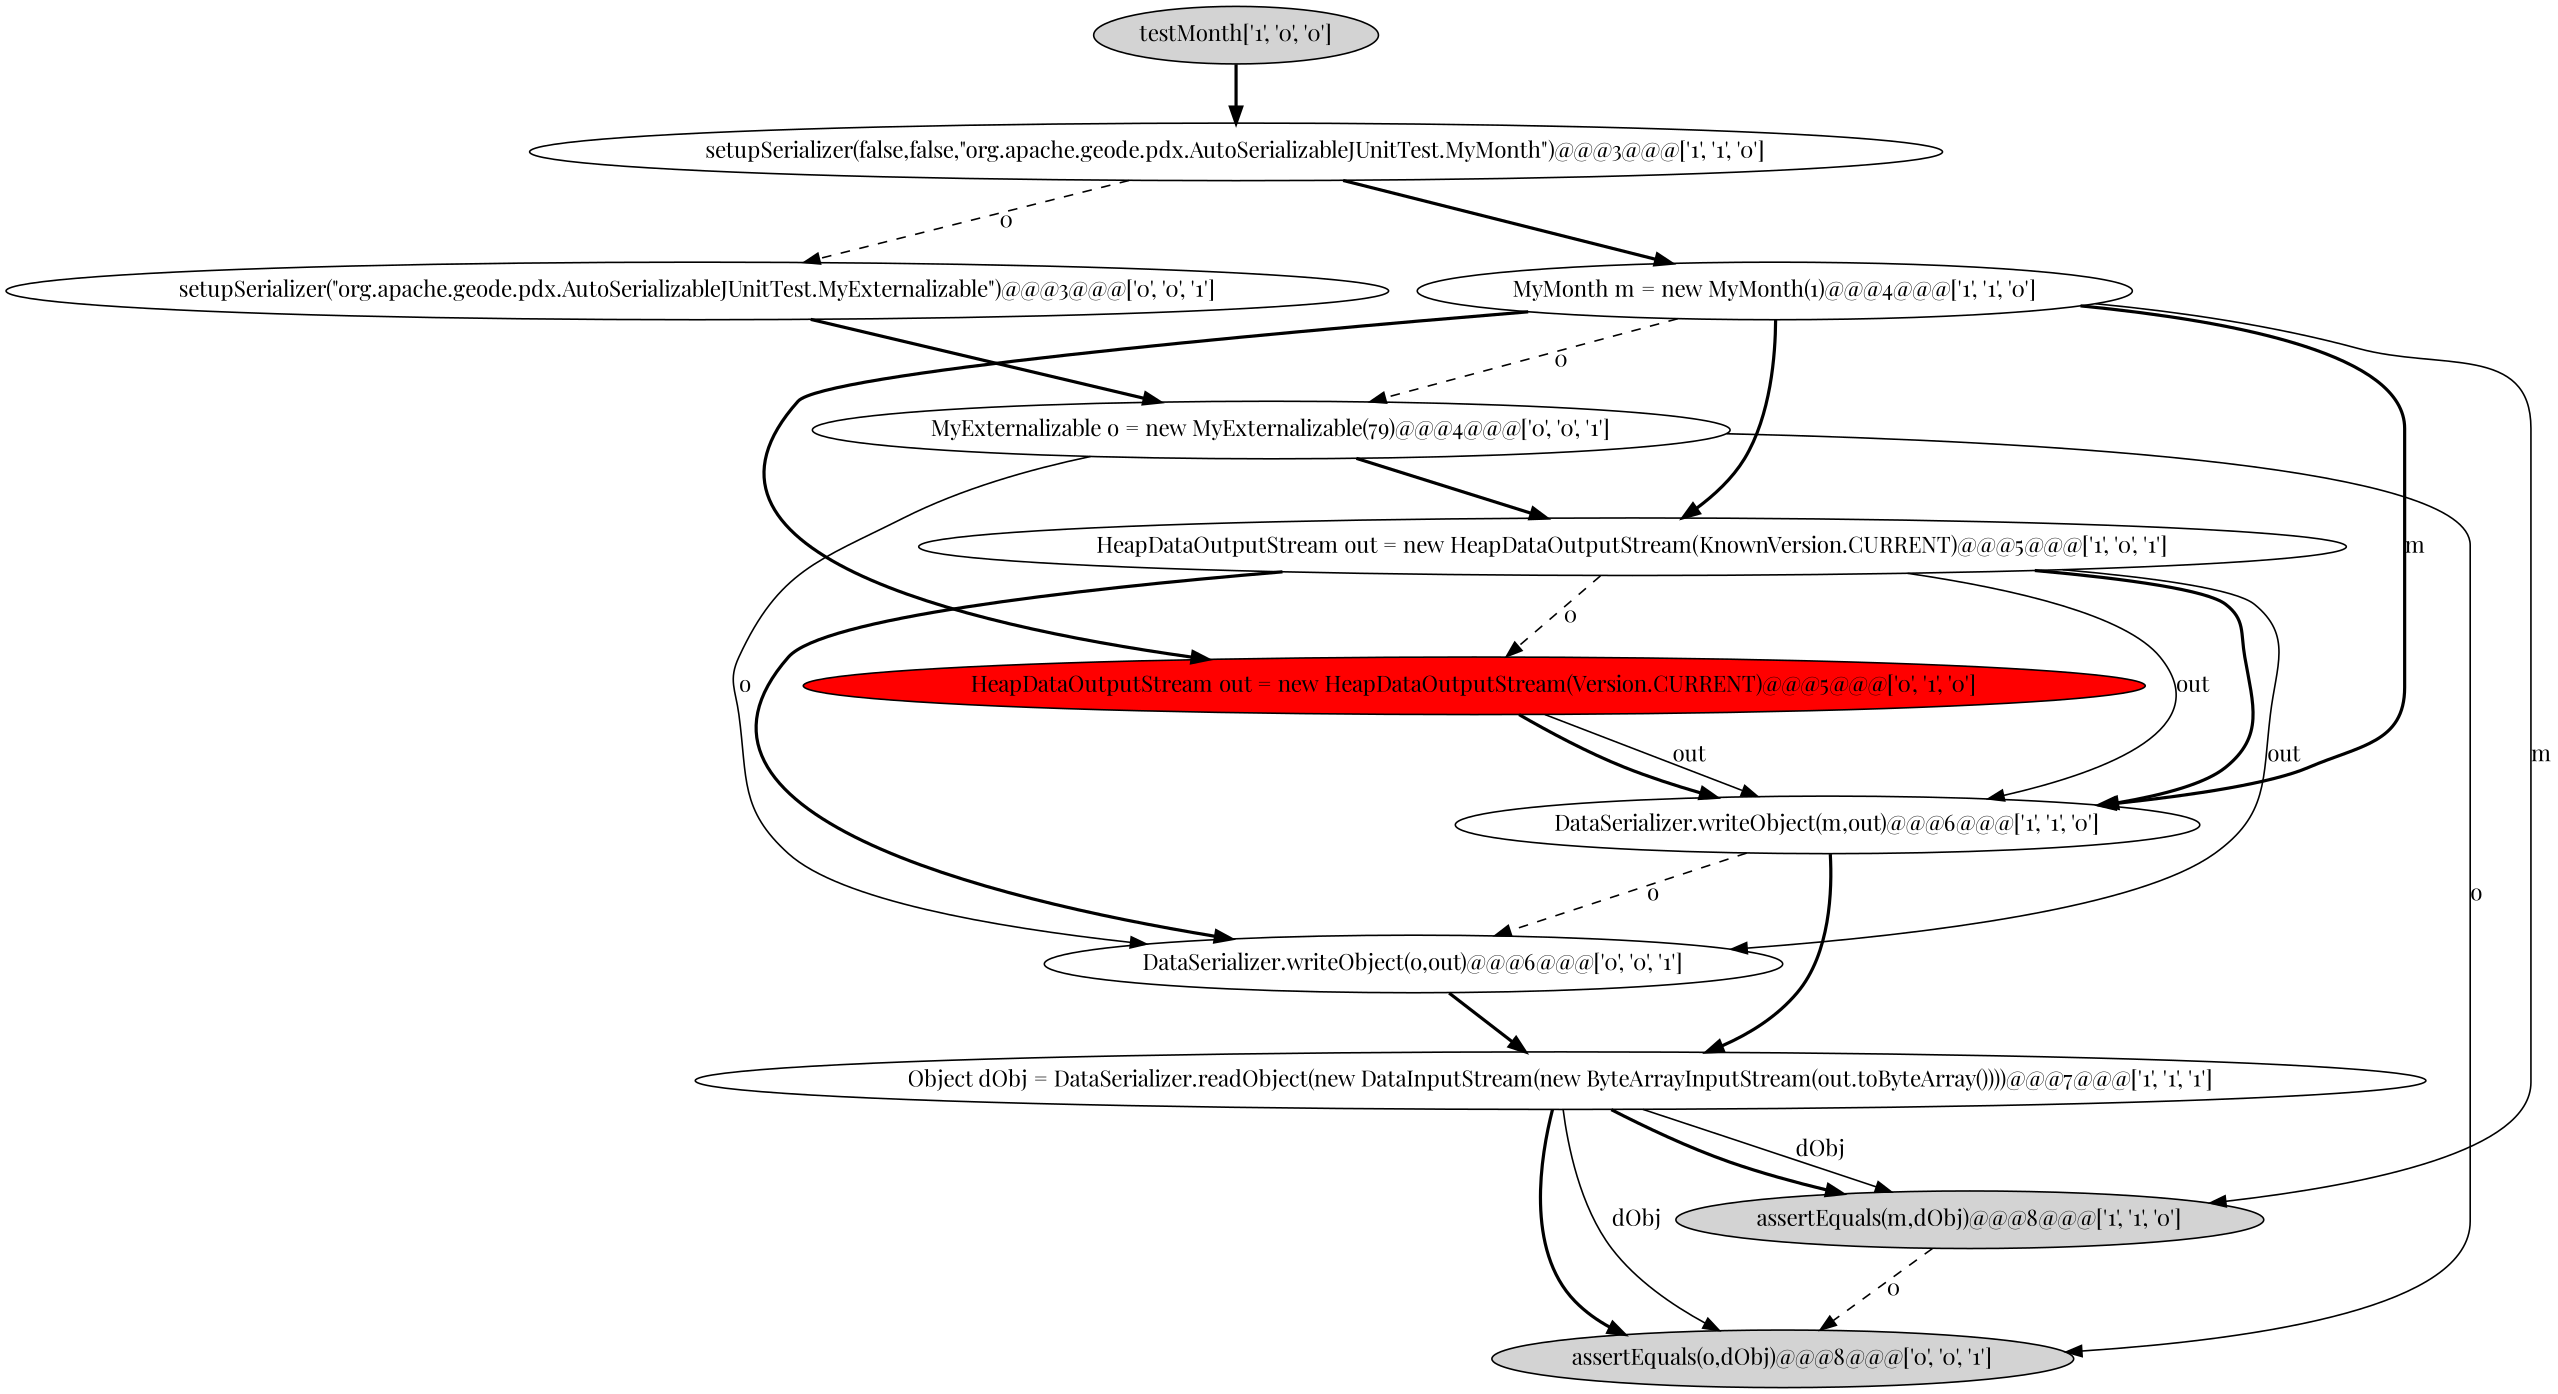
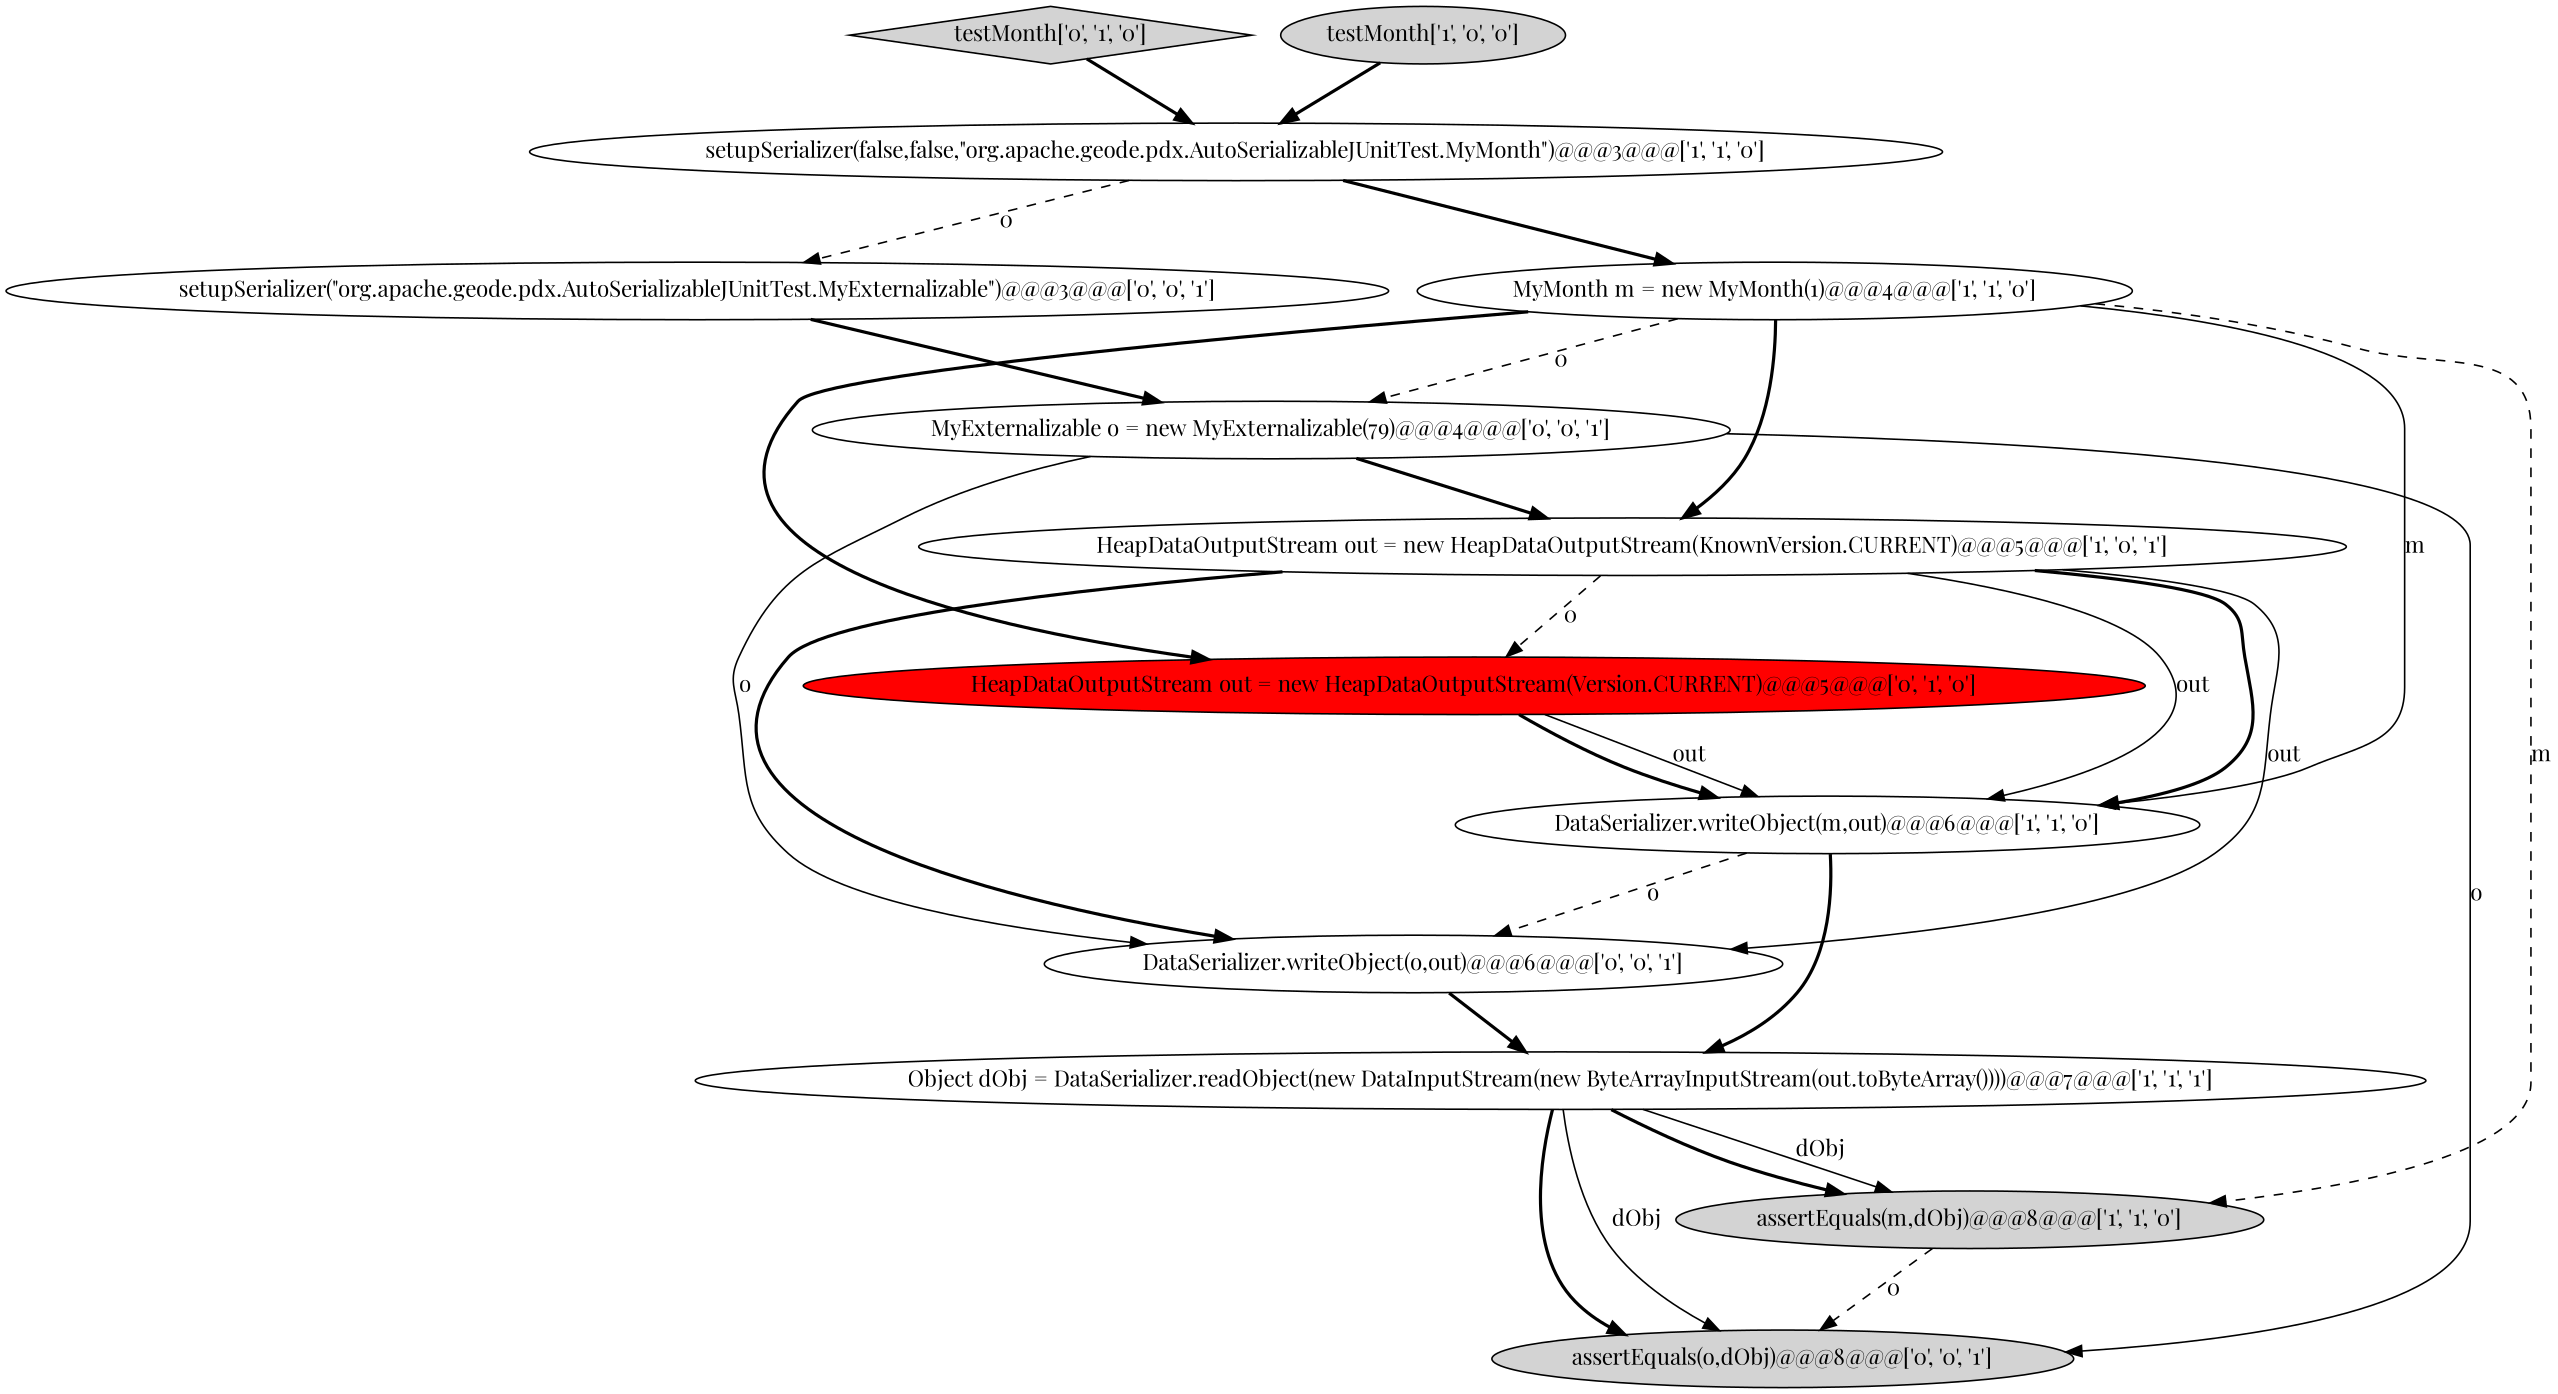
none -> (1051, 35)
(2405, 542) -> (2405, 542)
(2531, 688) -> (2531, 688)
